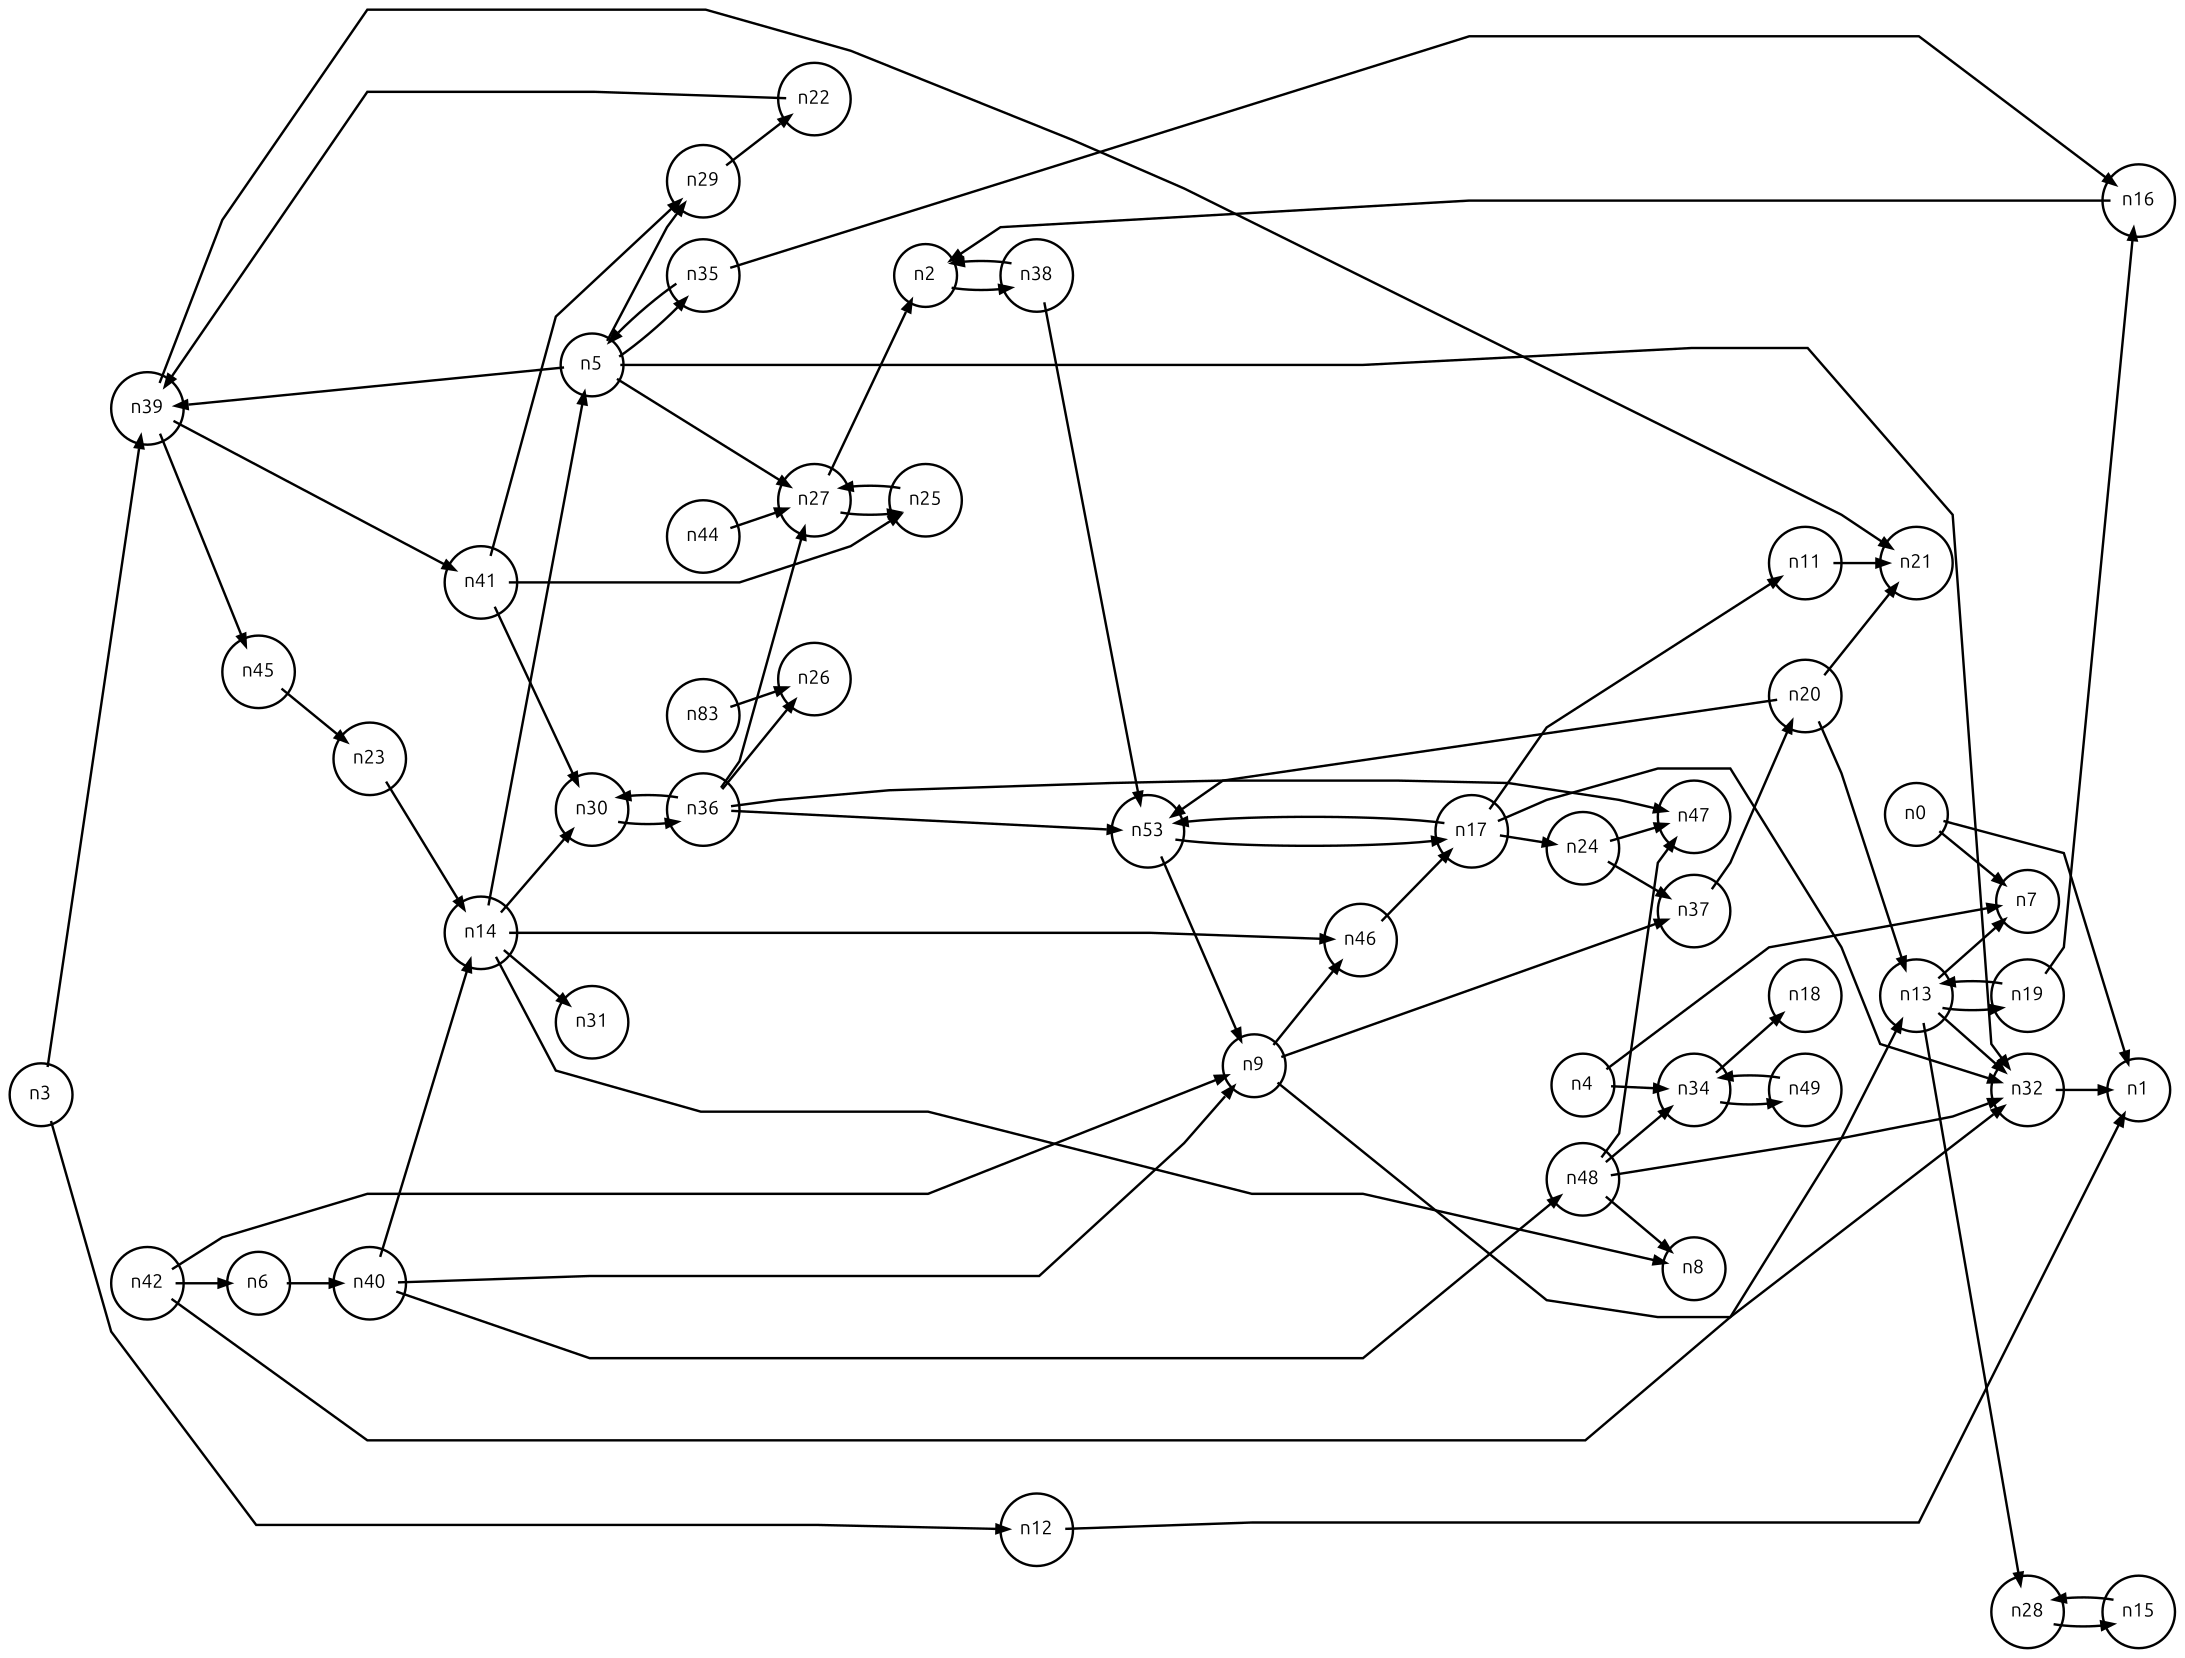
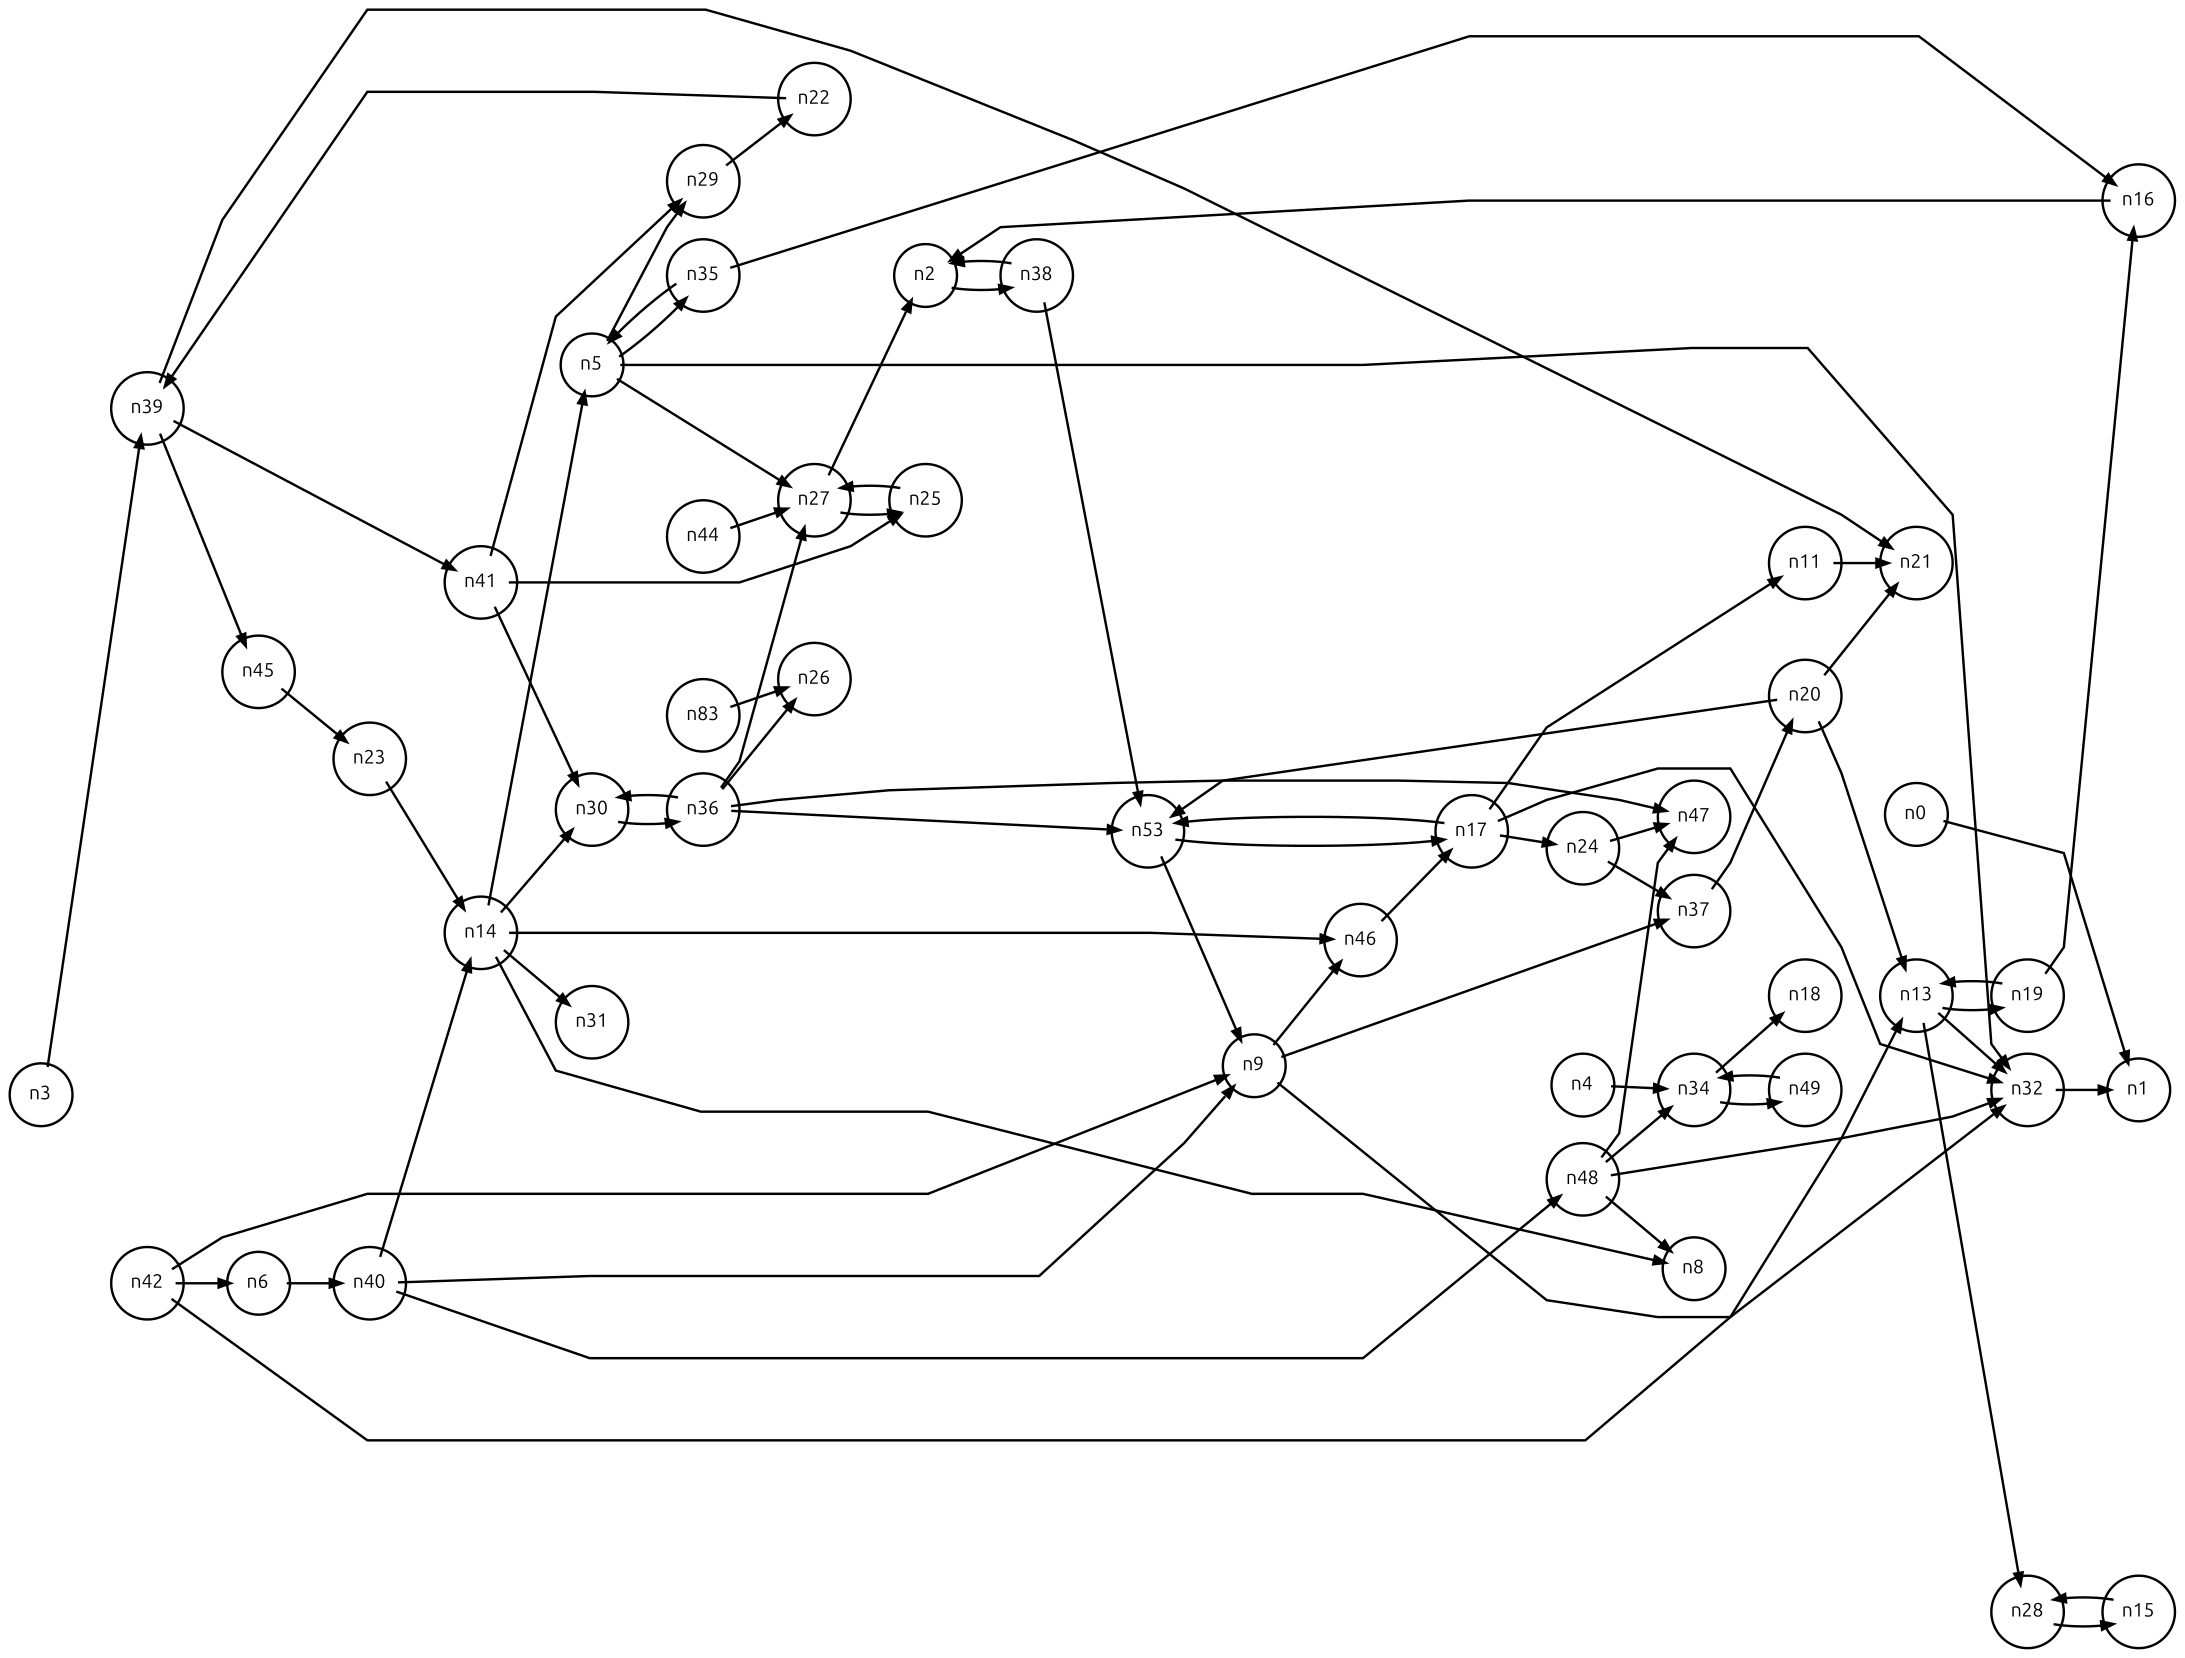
(376, 386) -> none
(2028, 901) -> none
(1037, 1530) -> none
